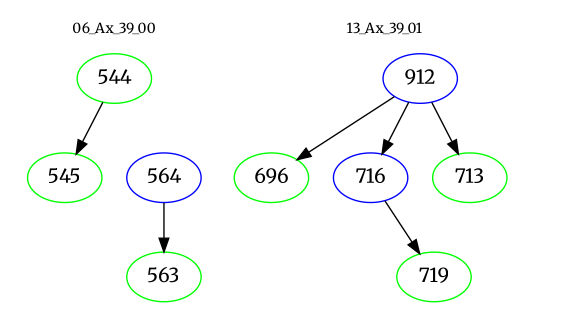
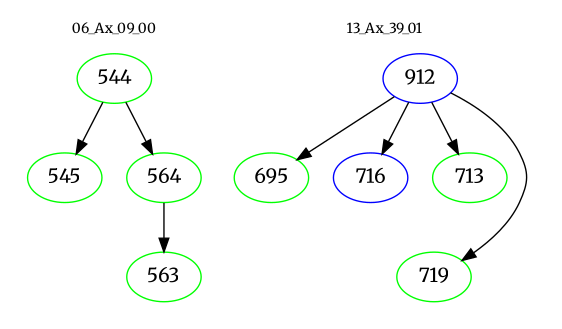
(114, 30) -> (114, 30)
none -> (136, 122)
(164, 178) -> (164, 178)
(271, 178) -> (271, 178)
(398, 221) -> (525, 166)
